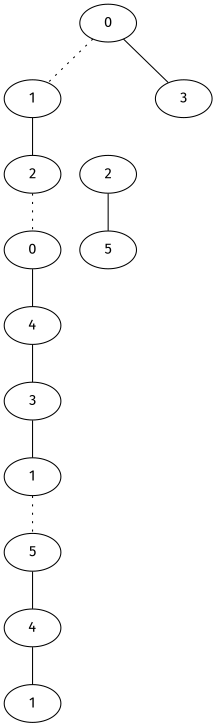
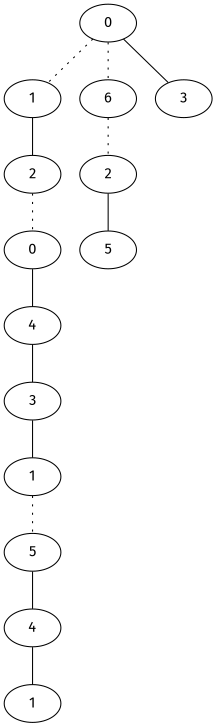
none -> (108, 99)
